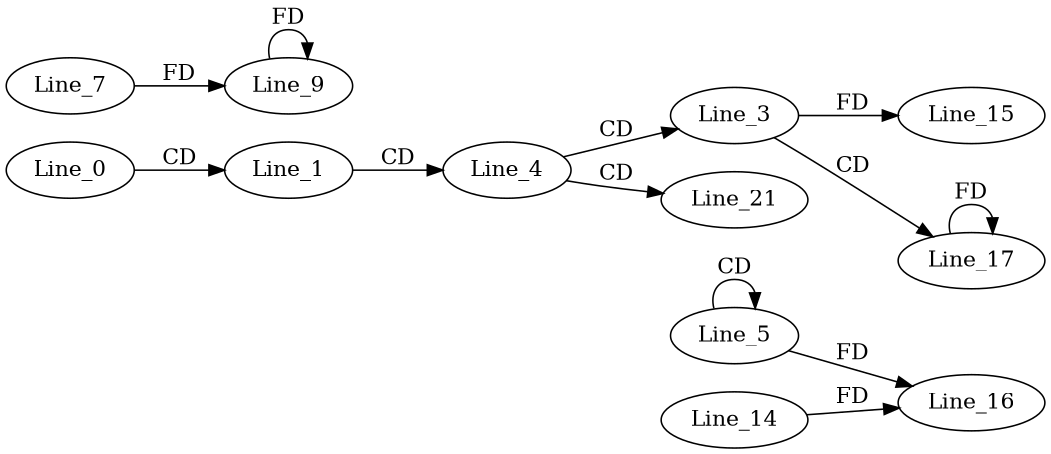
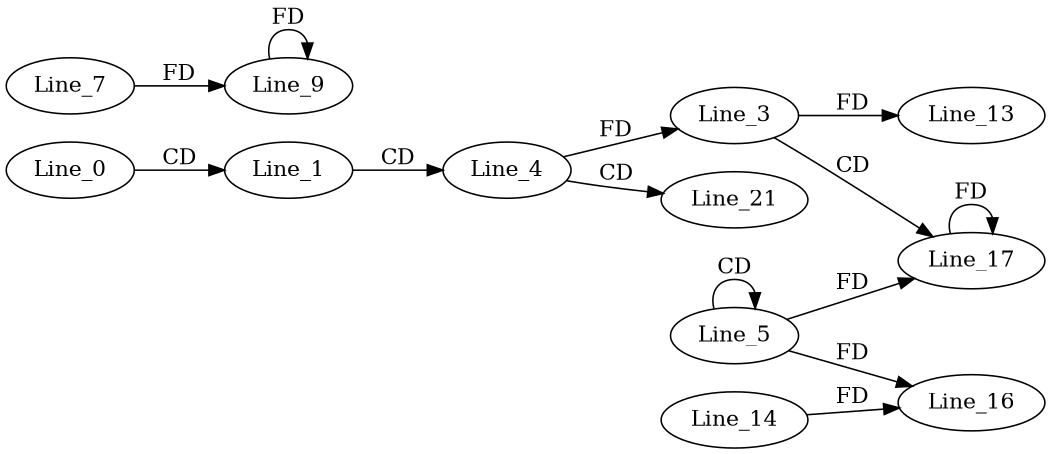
(972, 116) -> (972, 116)
(616, 130) -> (616, 130)
none -> (843, 301)
